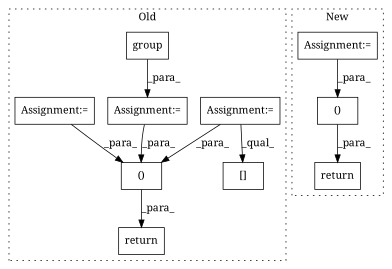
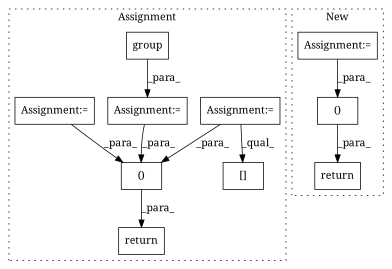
(147, 18) -> (147, 18)
